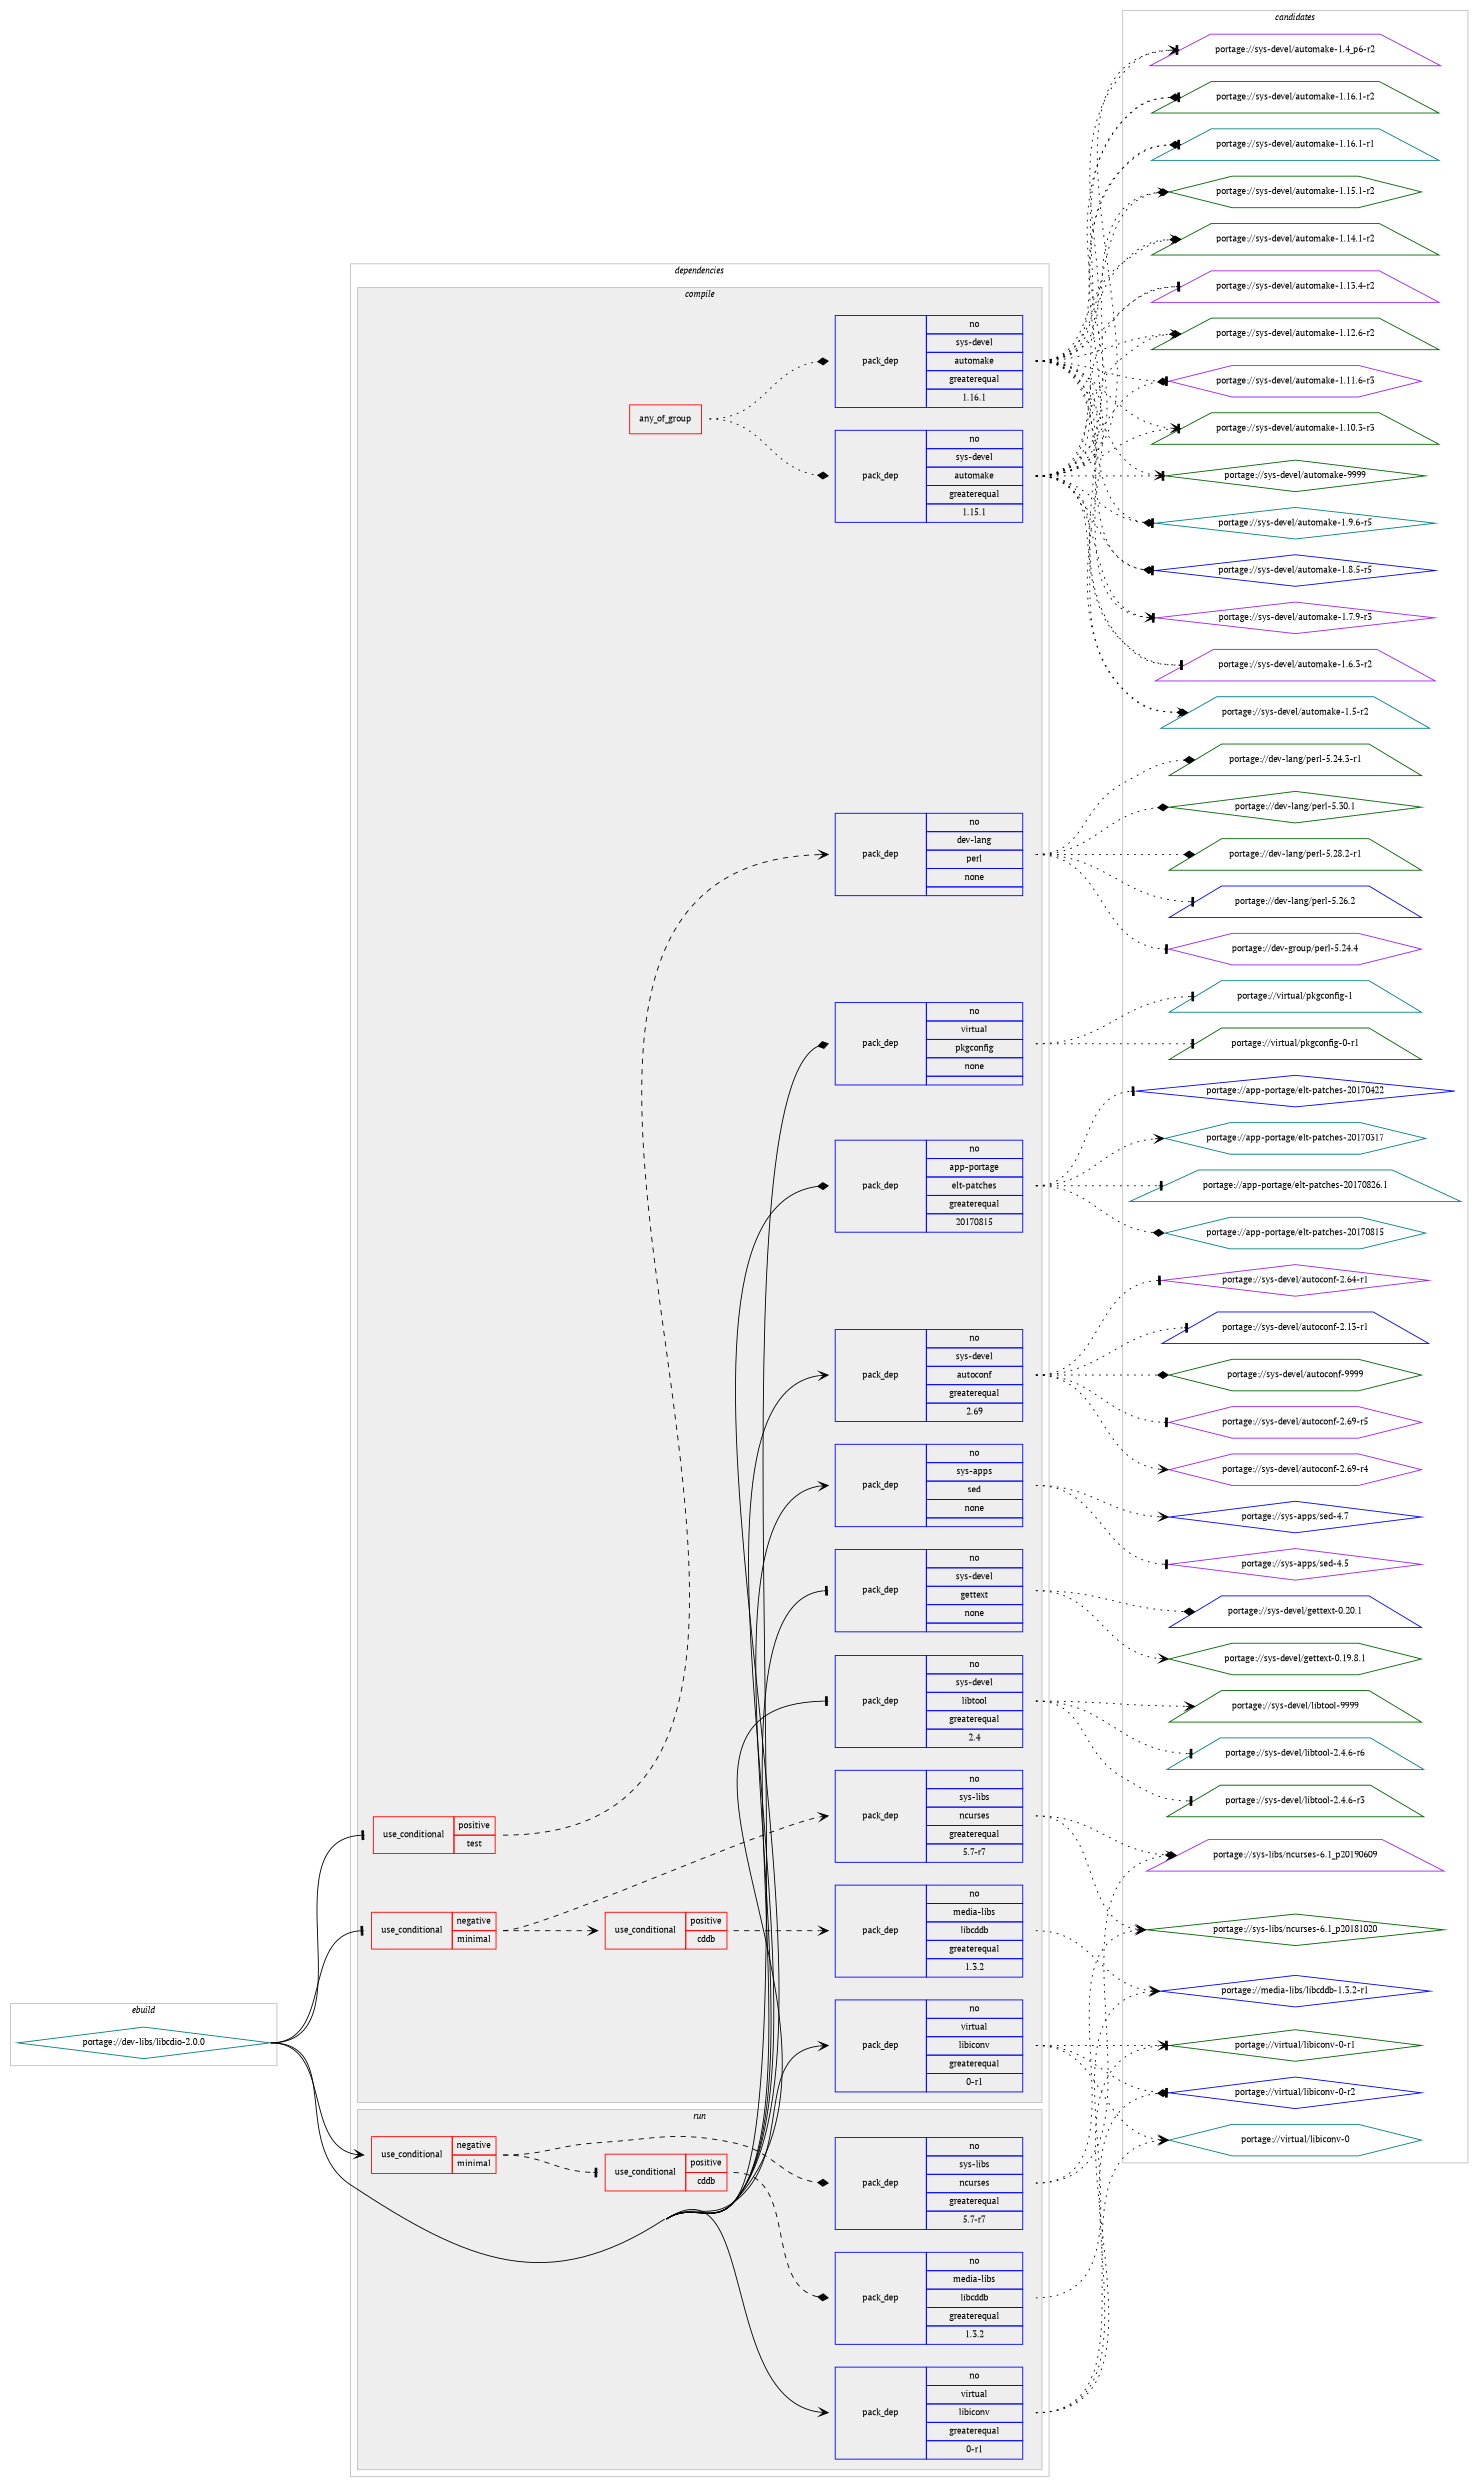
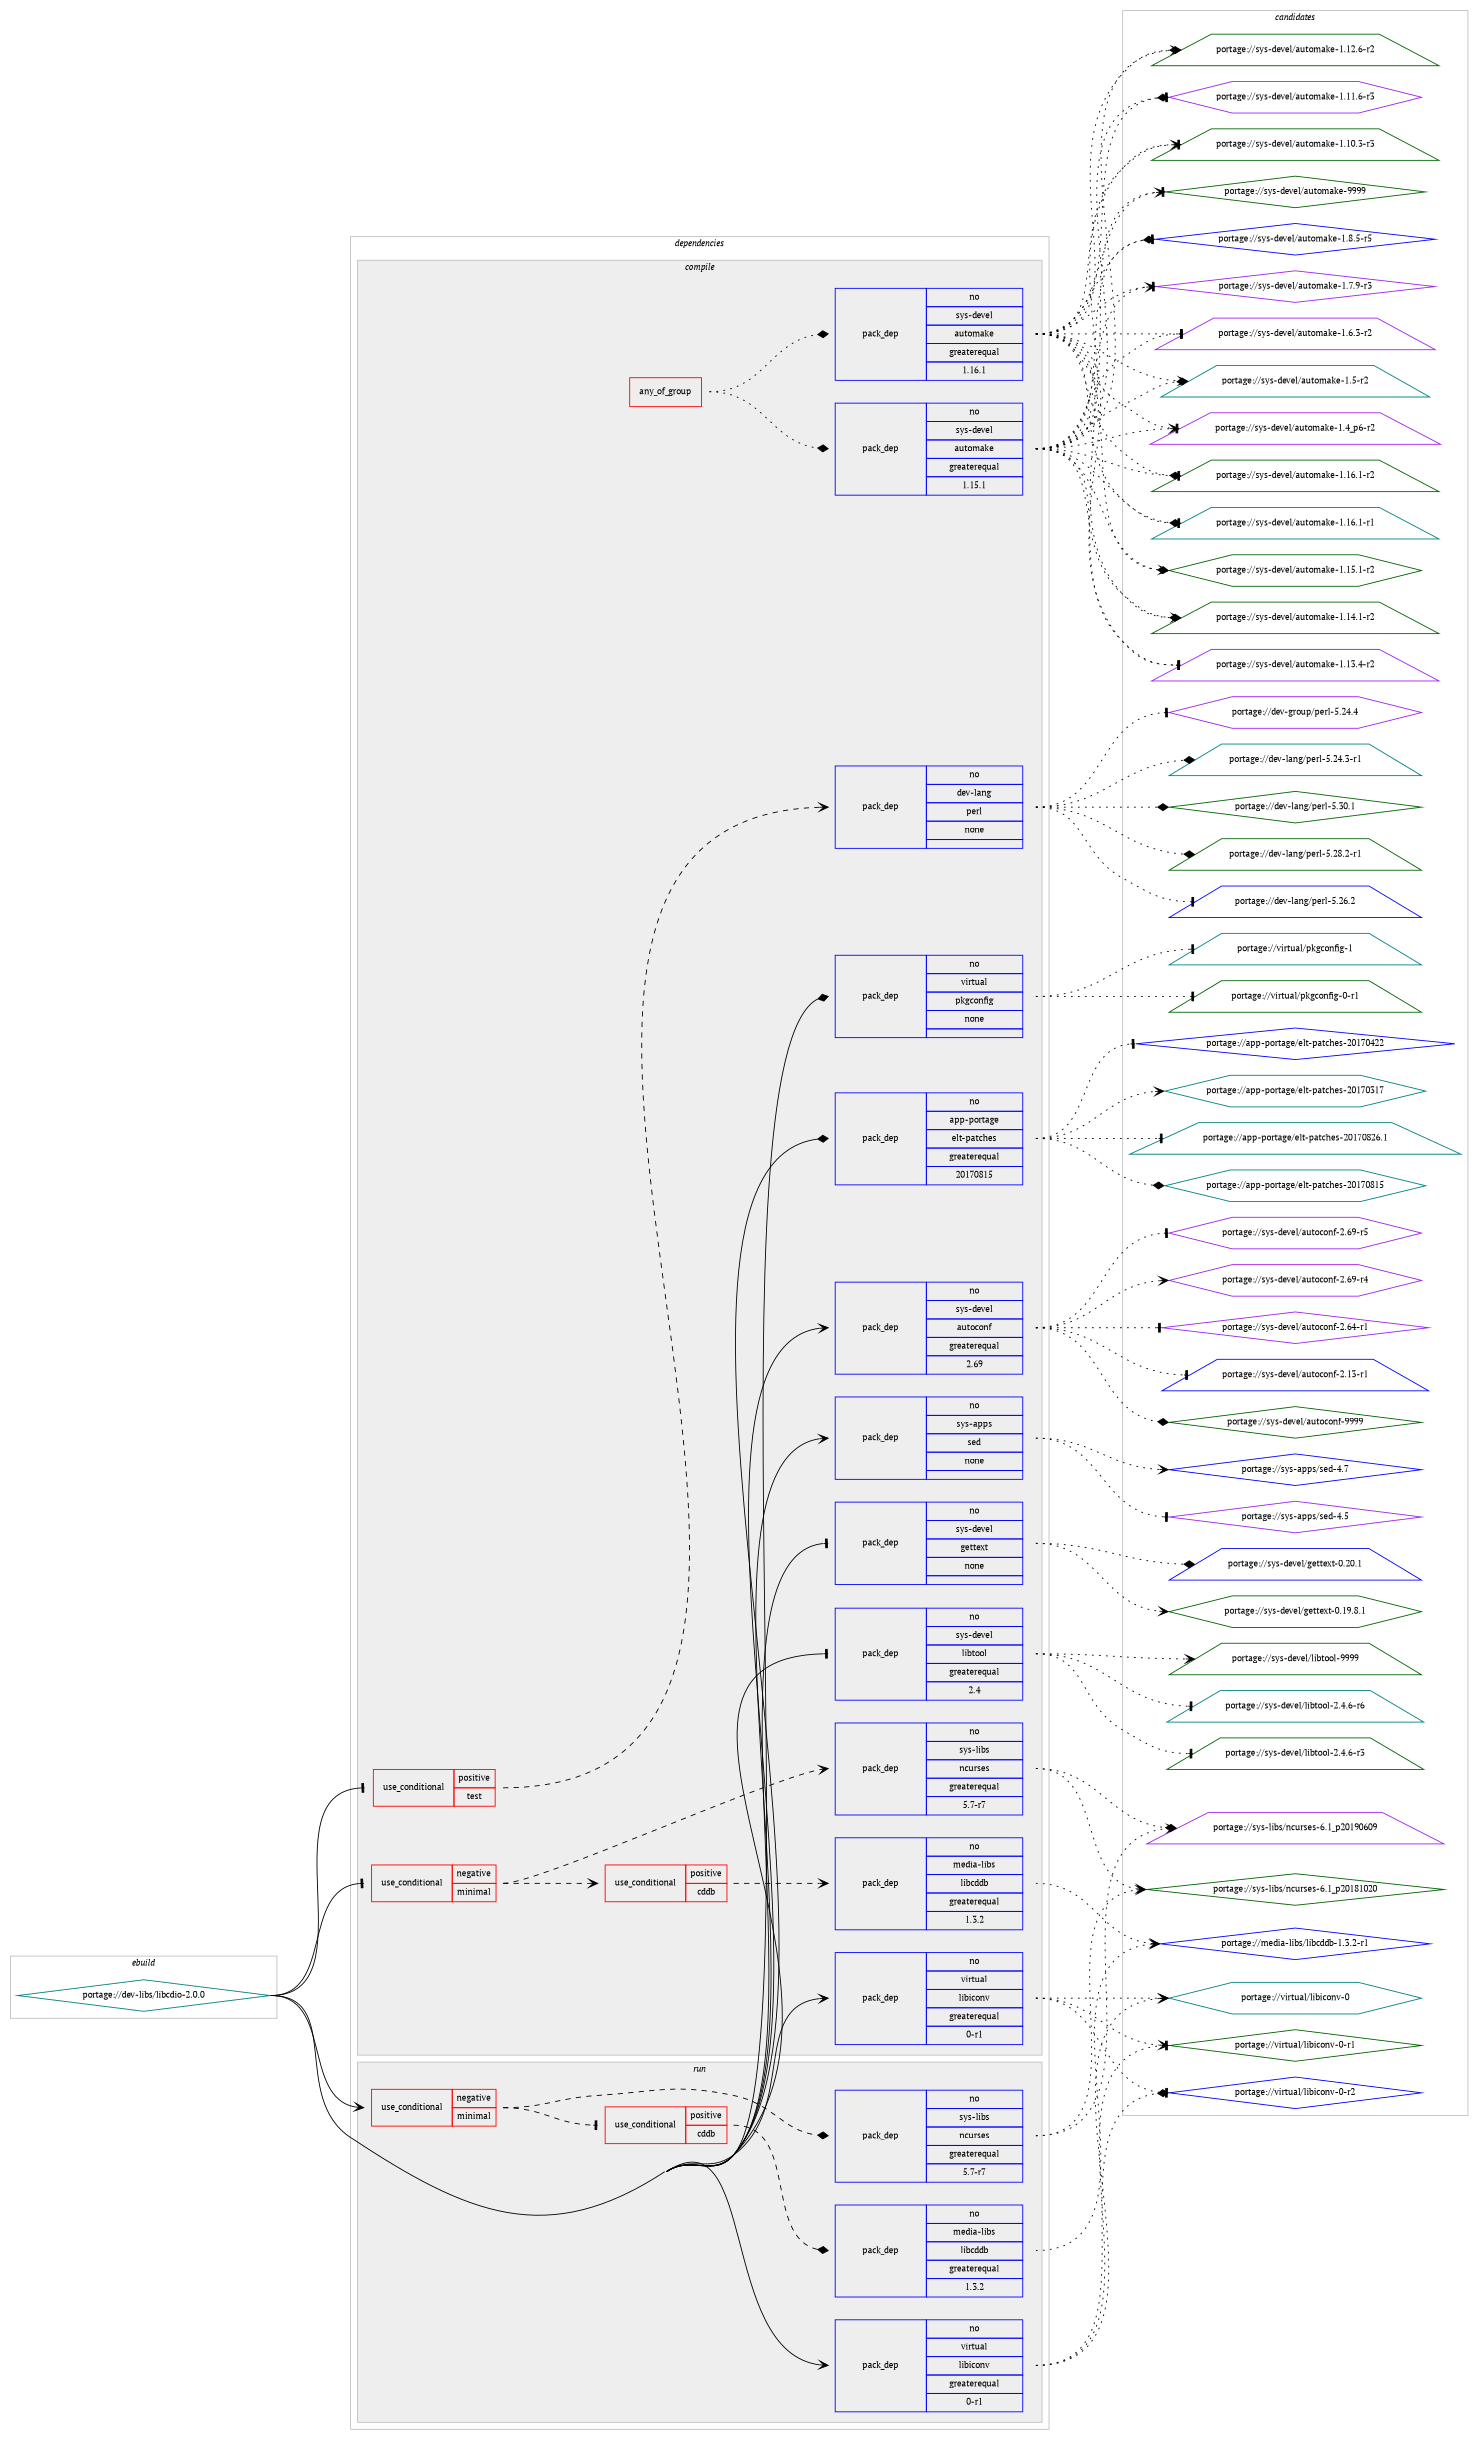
(1295, 523) -> none
(1295, 760) -> (1295, 760)
(1295, 1375) -> (1295, 1422)
